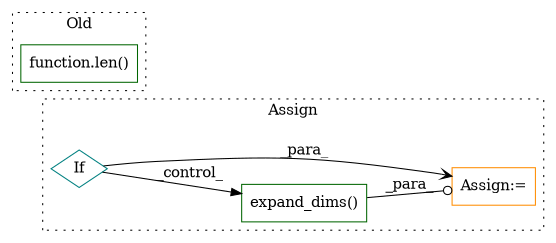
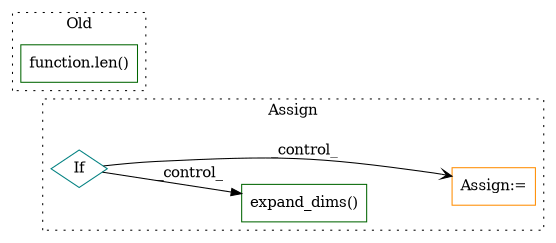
(304, 151) -> (304, 151)
(405, 194) -> none
